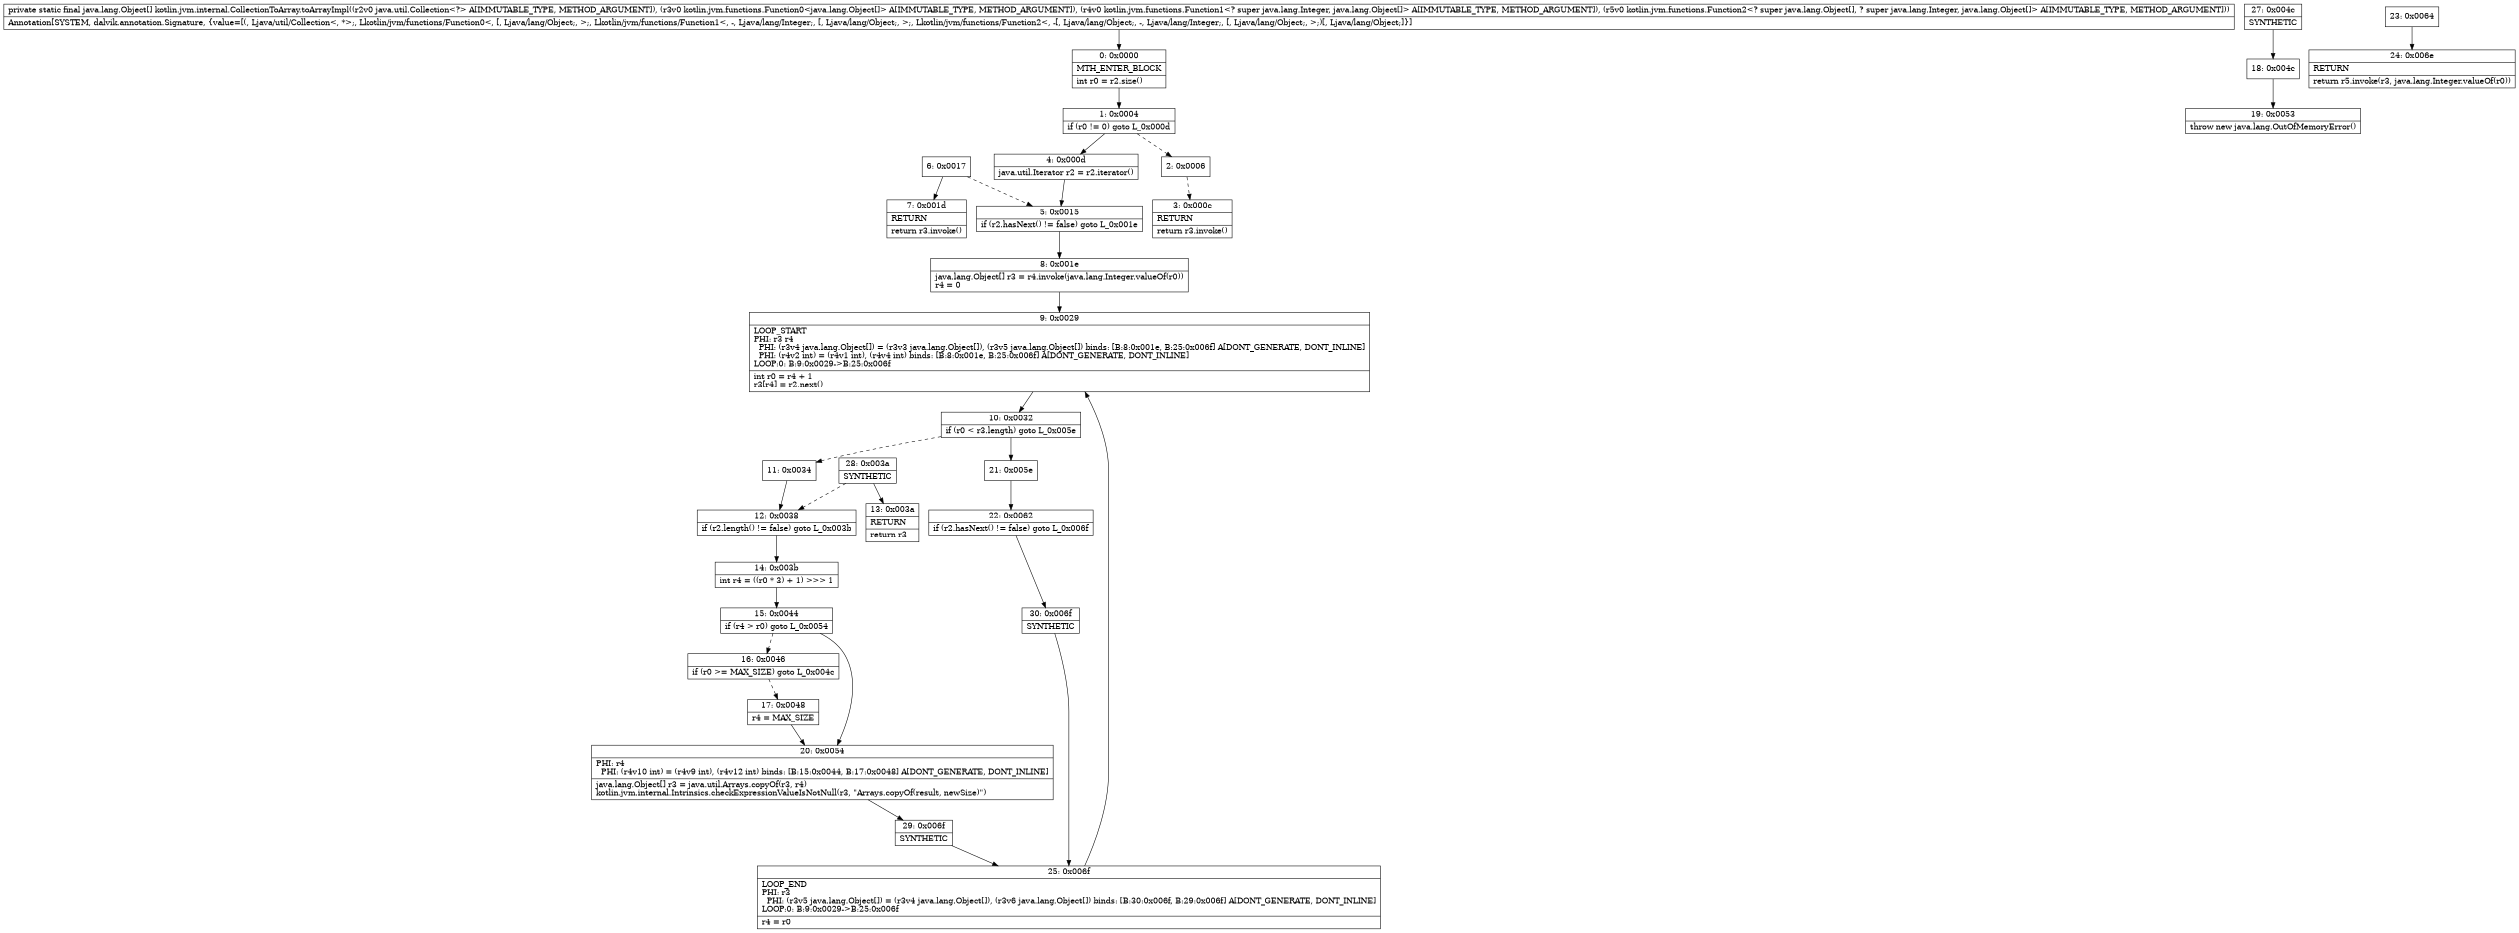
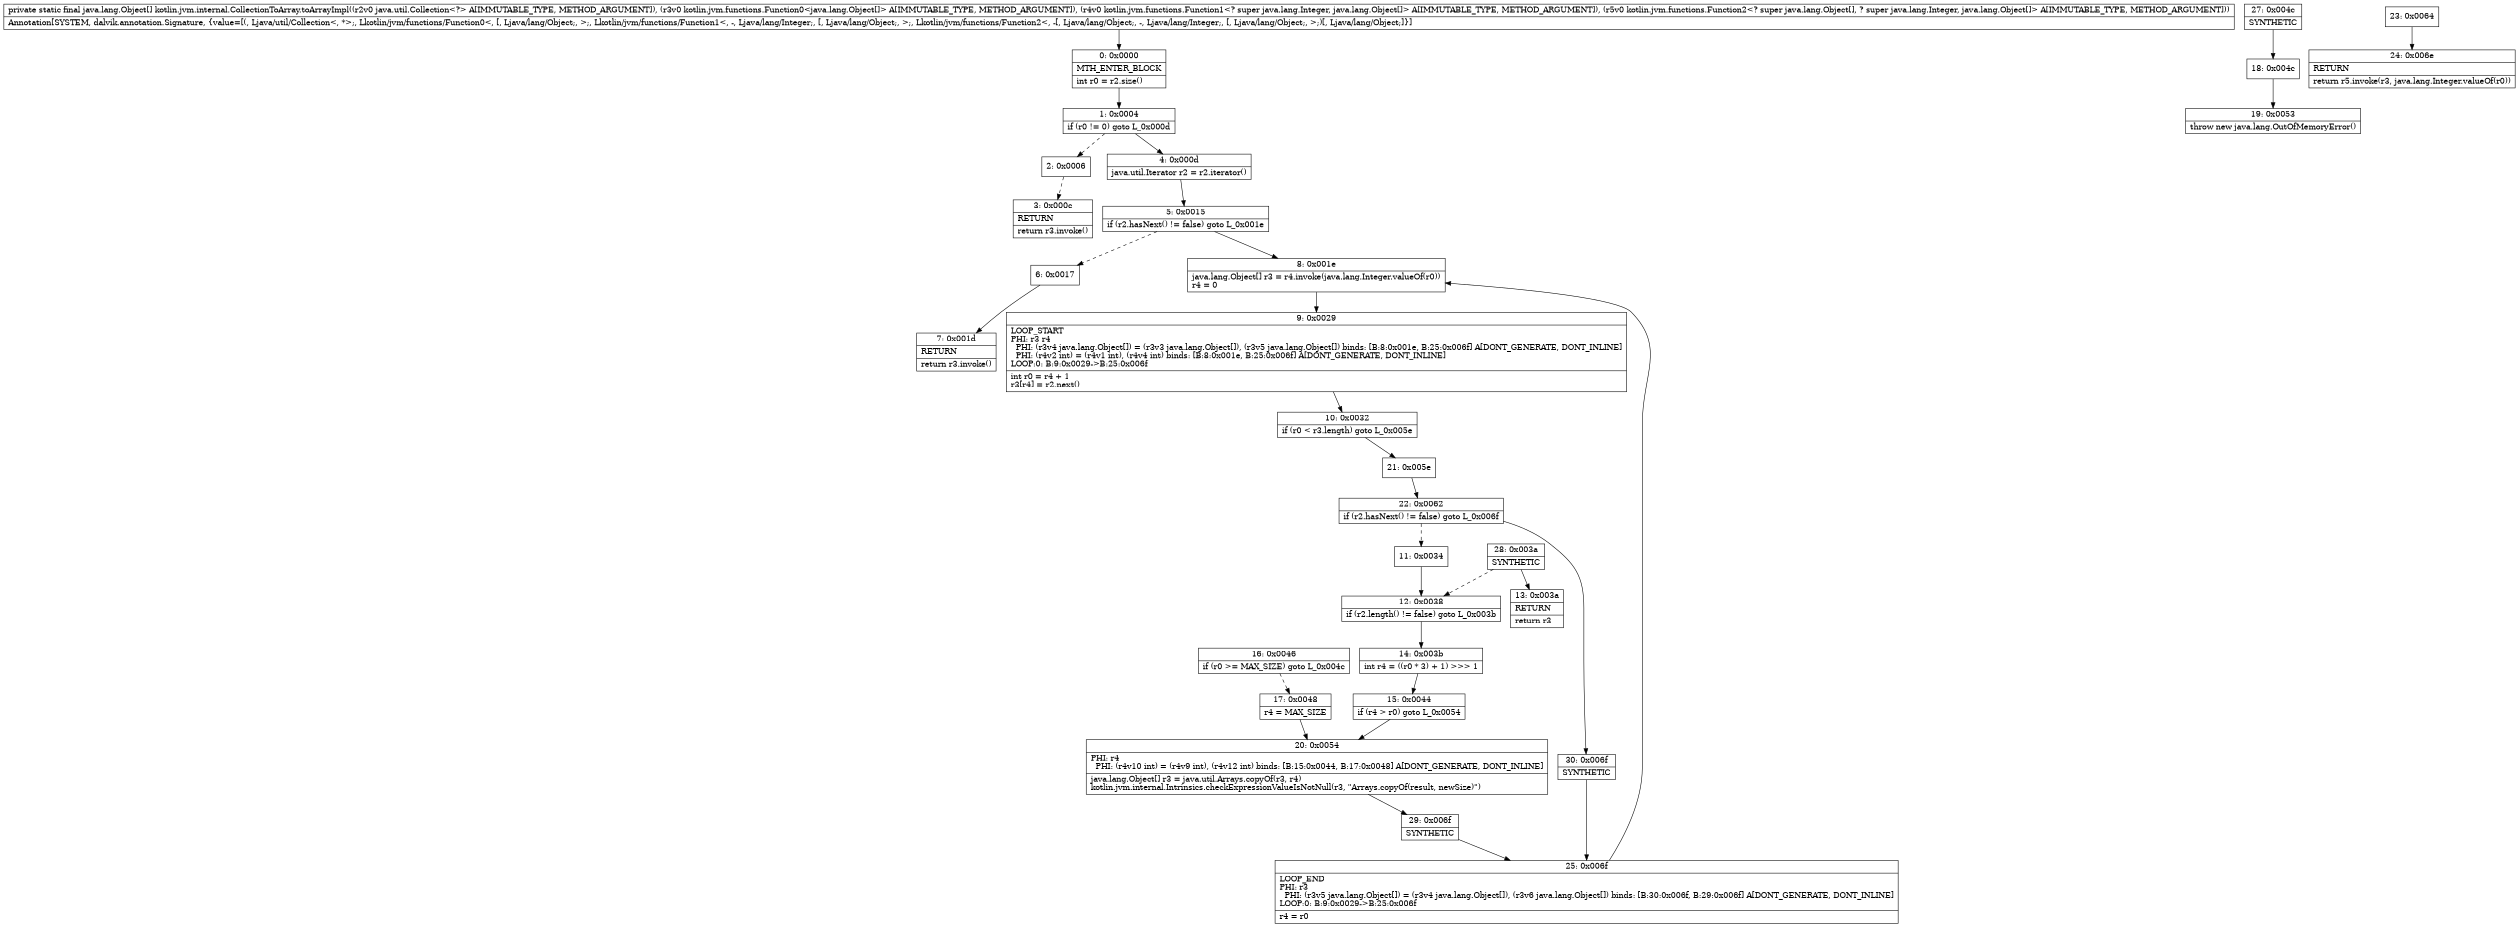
(997, 190) -> (1120, 247)
(881, 448) -> (1421, 532)
(1109, 631) -> (1642, 495)
(771, 641) -> none
